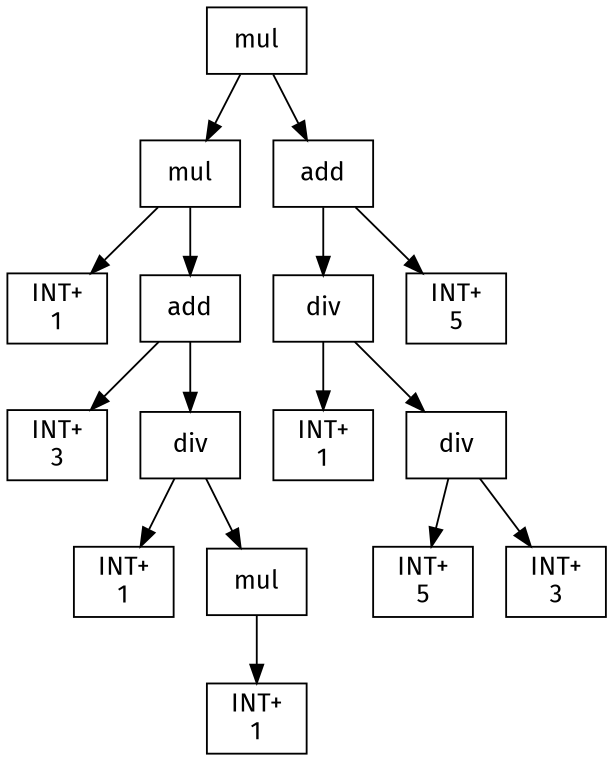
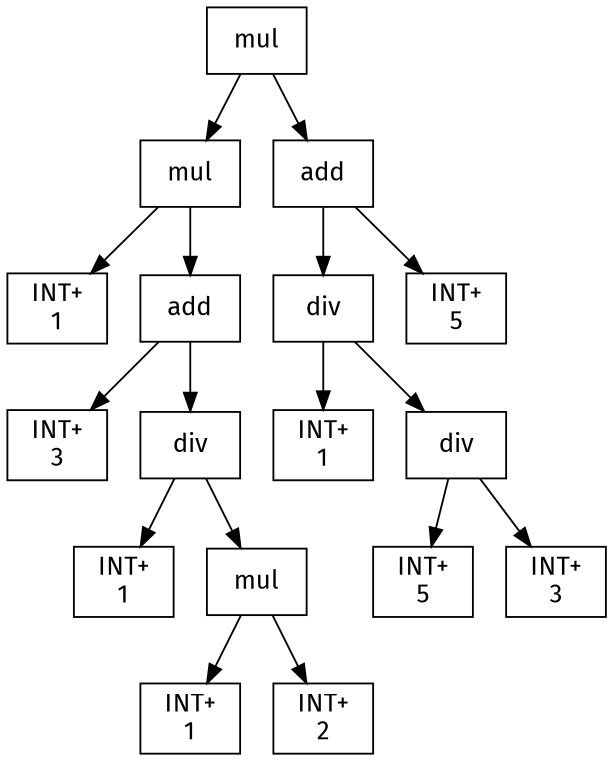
none -> (323, 719)
